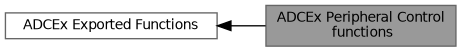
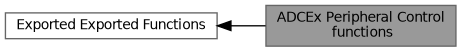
(111, 26) -> (111, 26)
